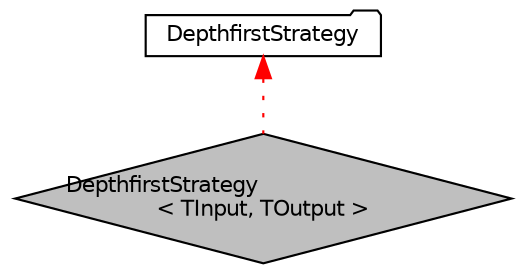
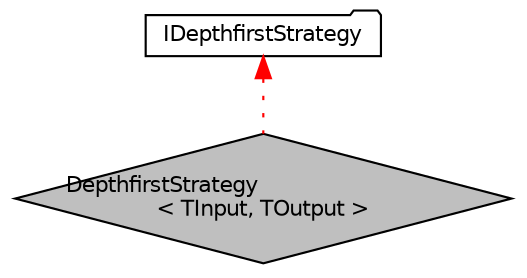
(263, 36) -> (263, 36)
